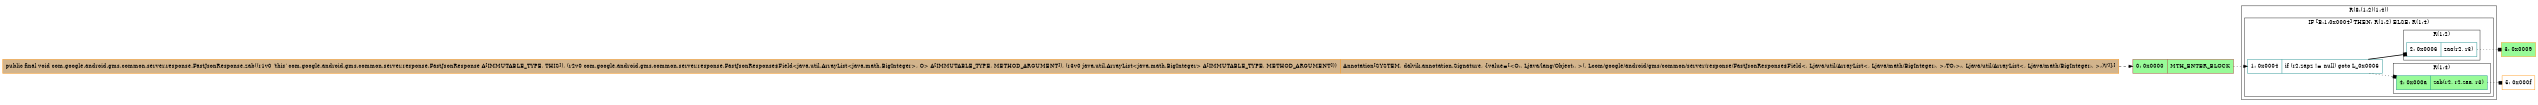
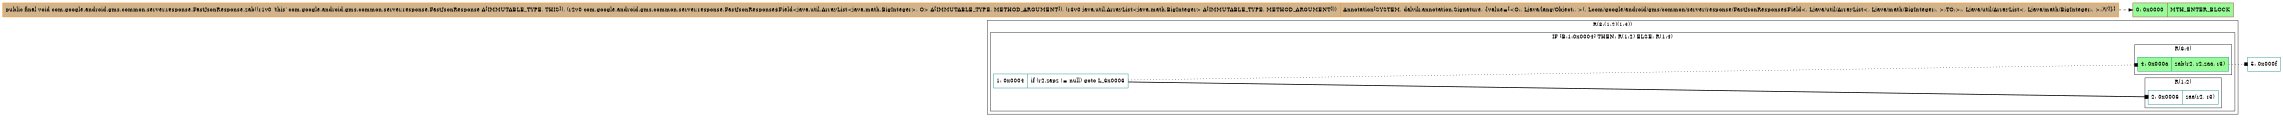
(2518, 50) -> none
(2239, 66) -> none
(2332, 66) -> (1078, 81)
(2442, 68) -> (2183, 49)
(2518, 83) -> (2264, 64)
